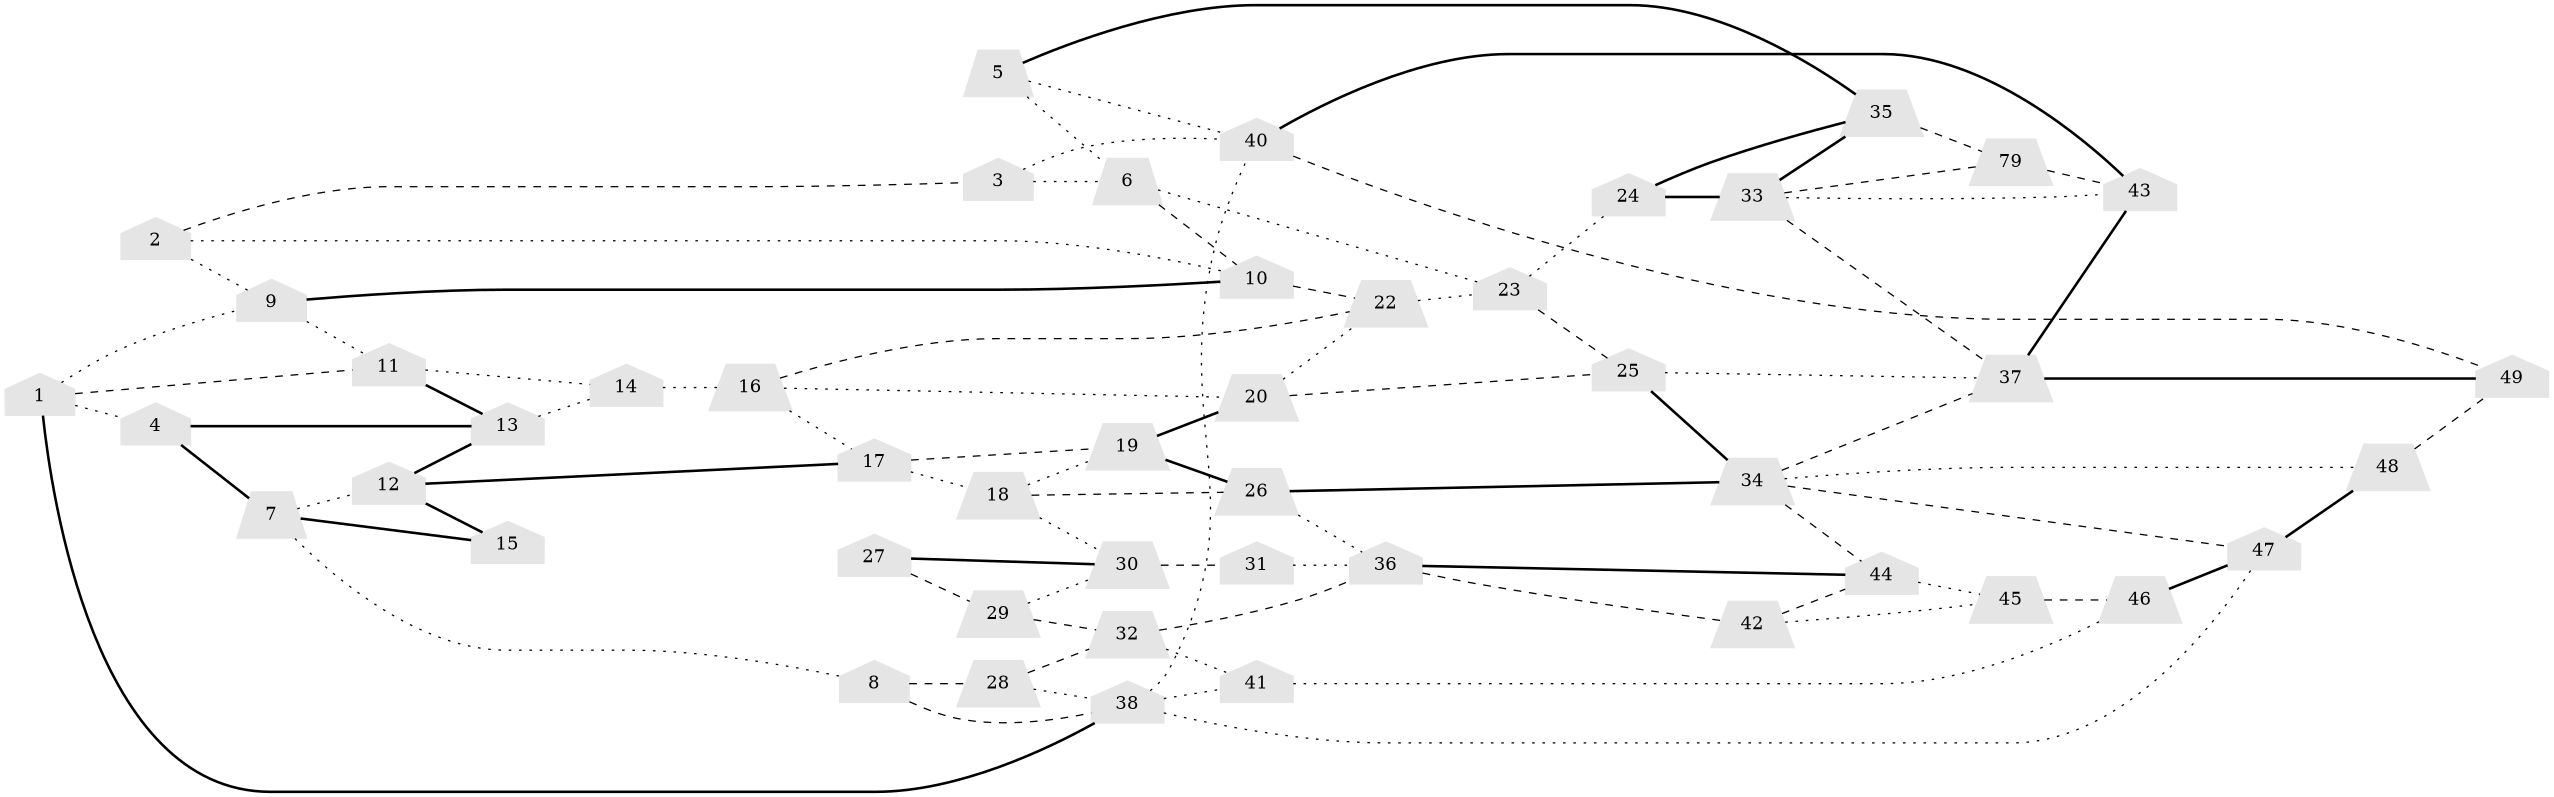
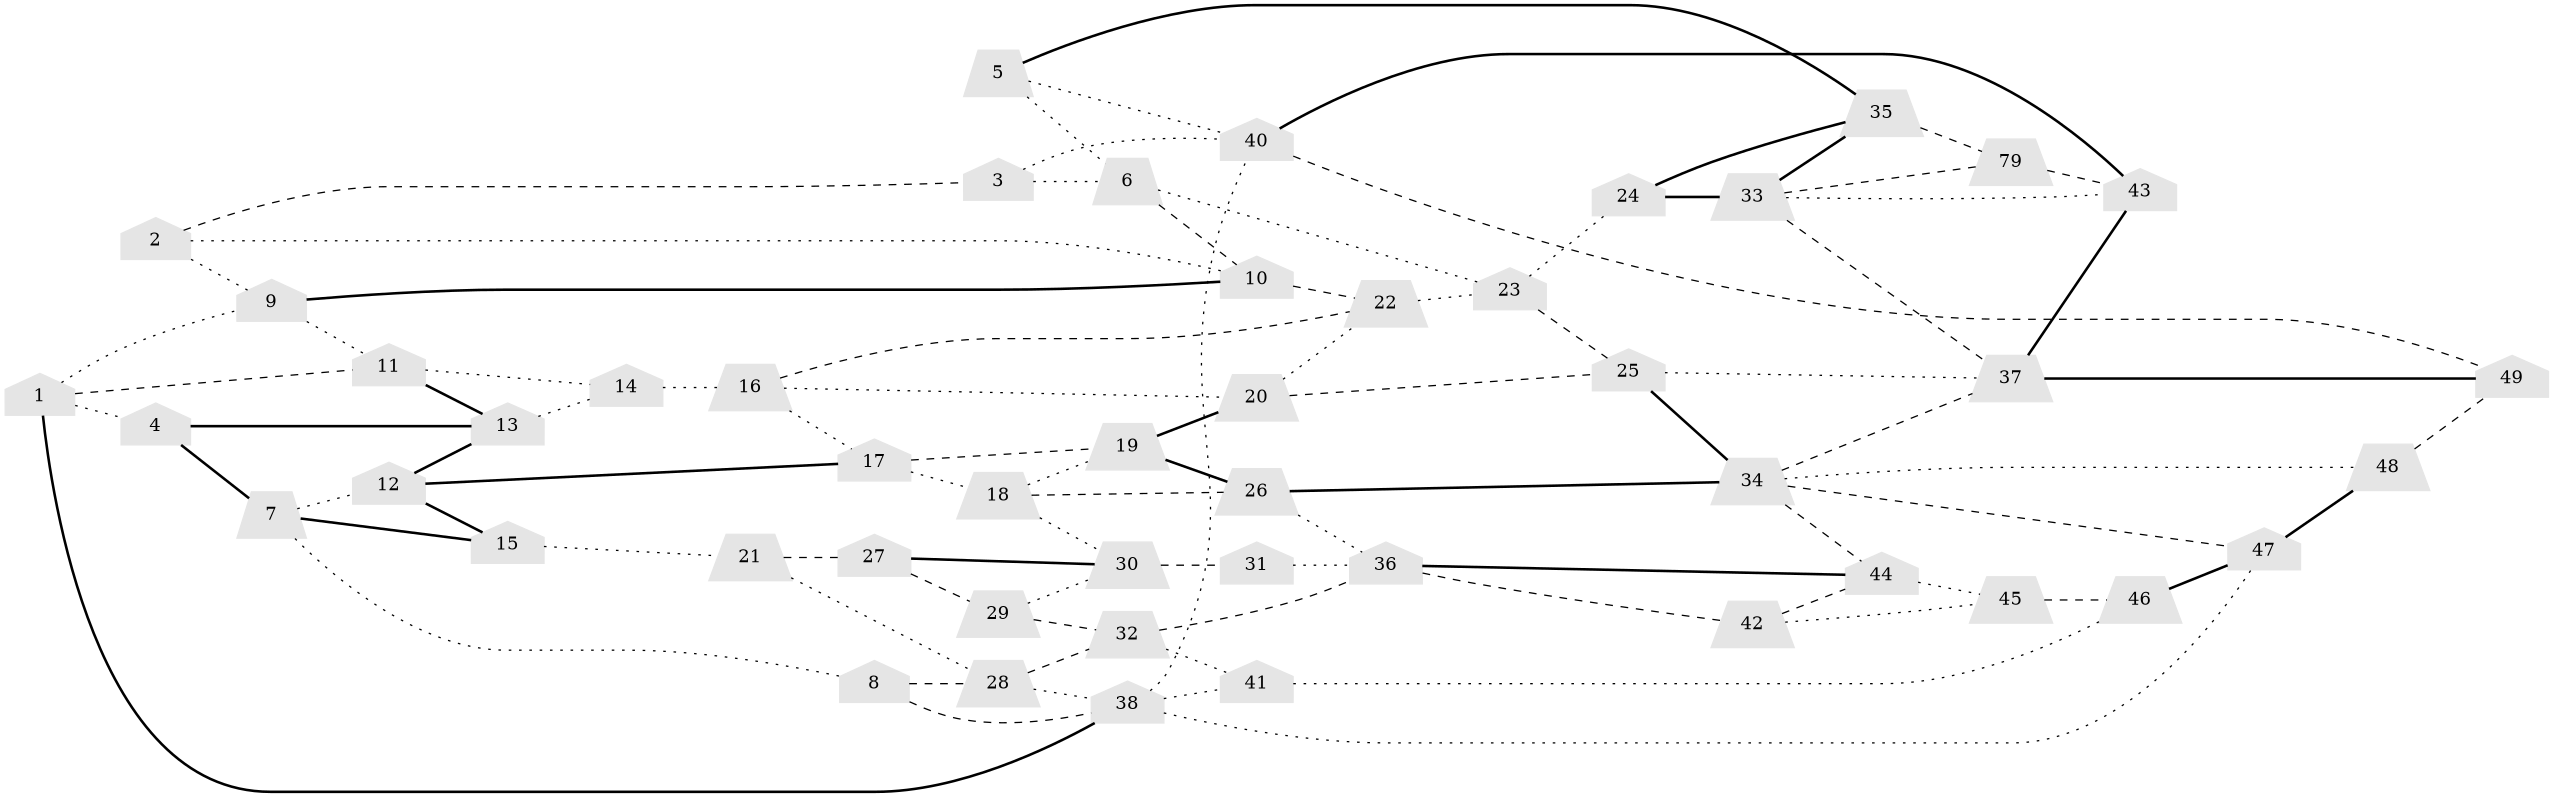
none -> (750, 557)
